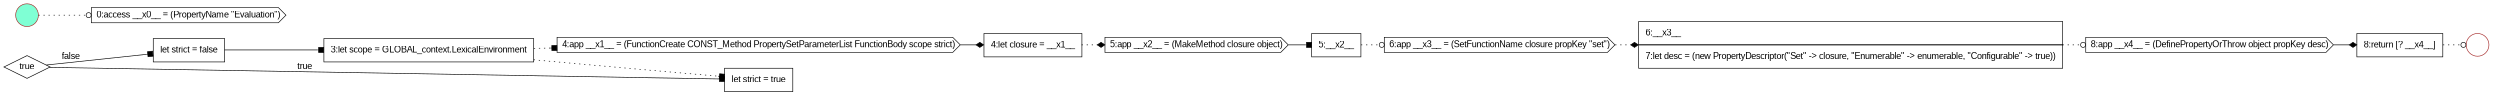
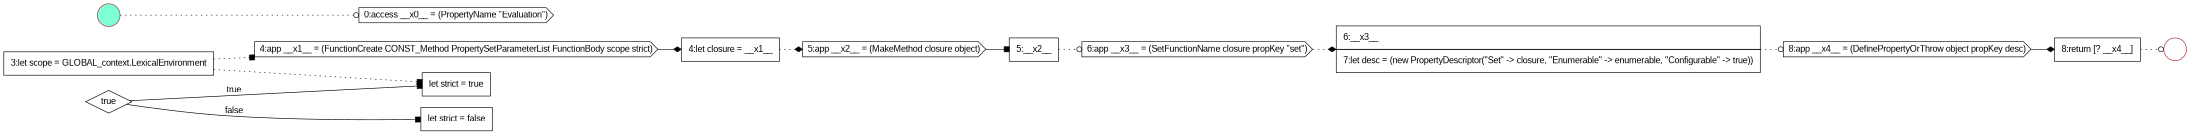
(271, 50) -> none
